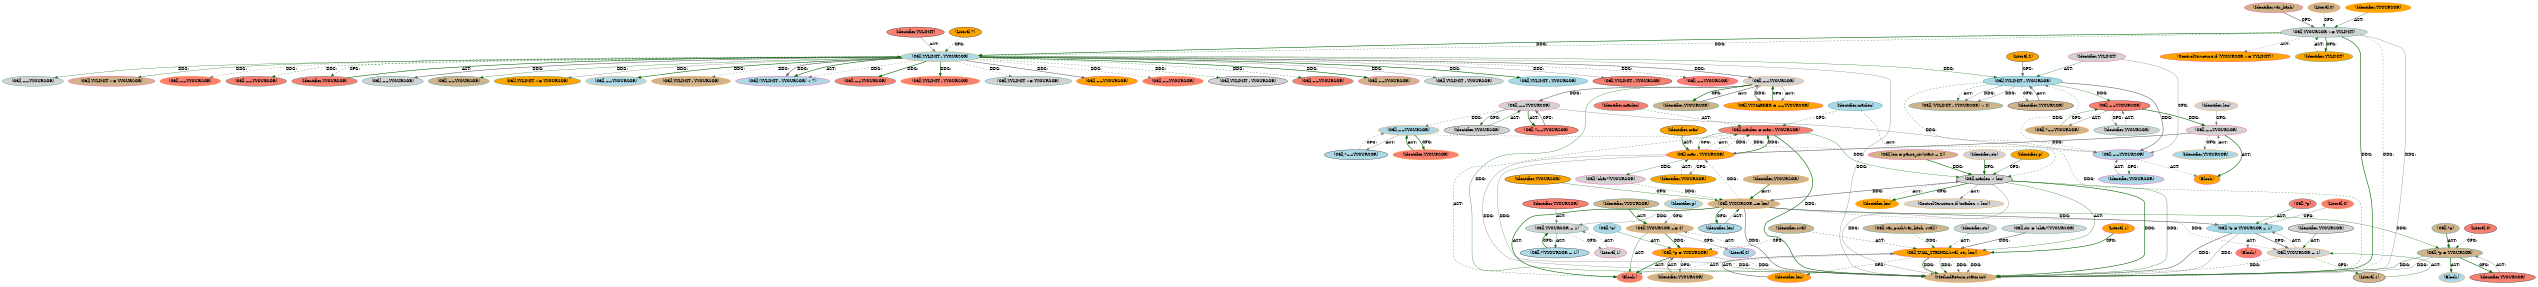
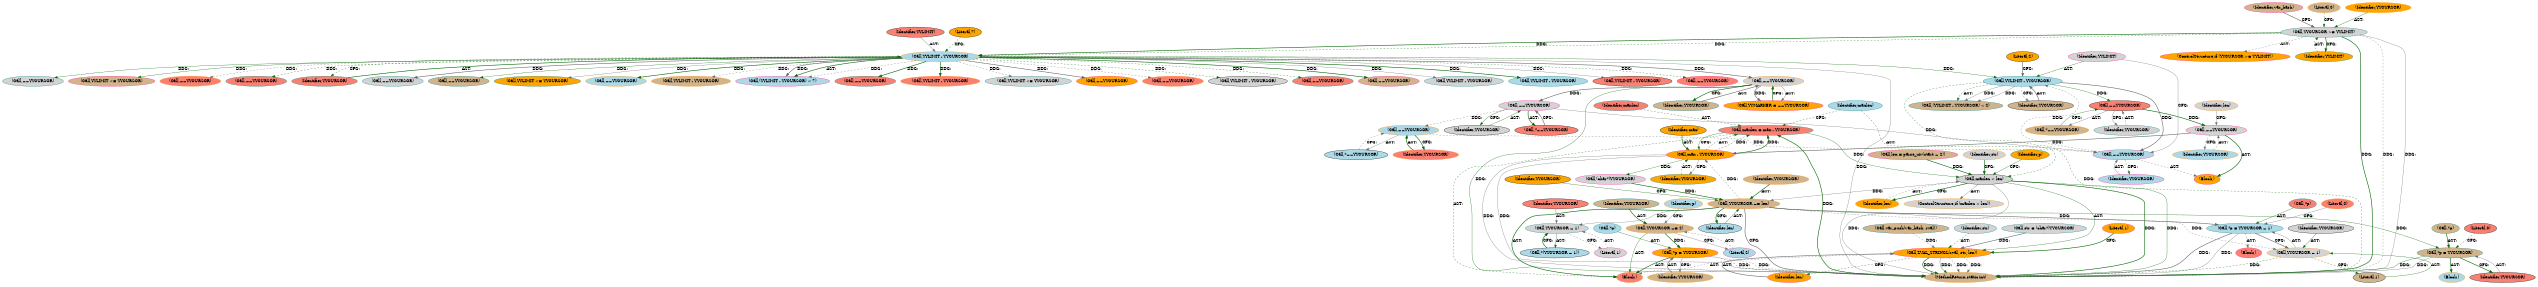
(1676, 191) -> (1676, 191)
(1866, 191) -> (1866, 191)
(1791, 228) -> none
(1781, 239) -> (1818, 243)
(1923, 240) -> (1923, 240)
(1755, 241) -> (1755, 241)
